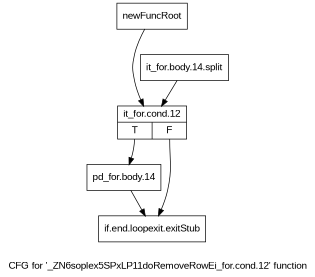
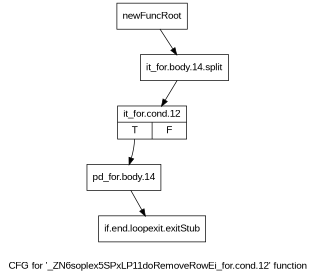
(133, 64) -> (166, 39)
(170, 175) -> none
